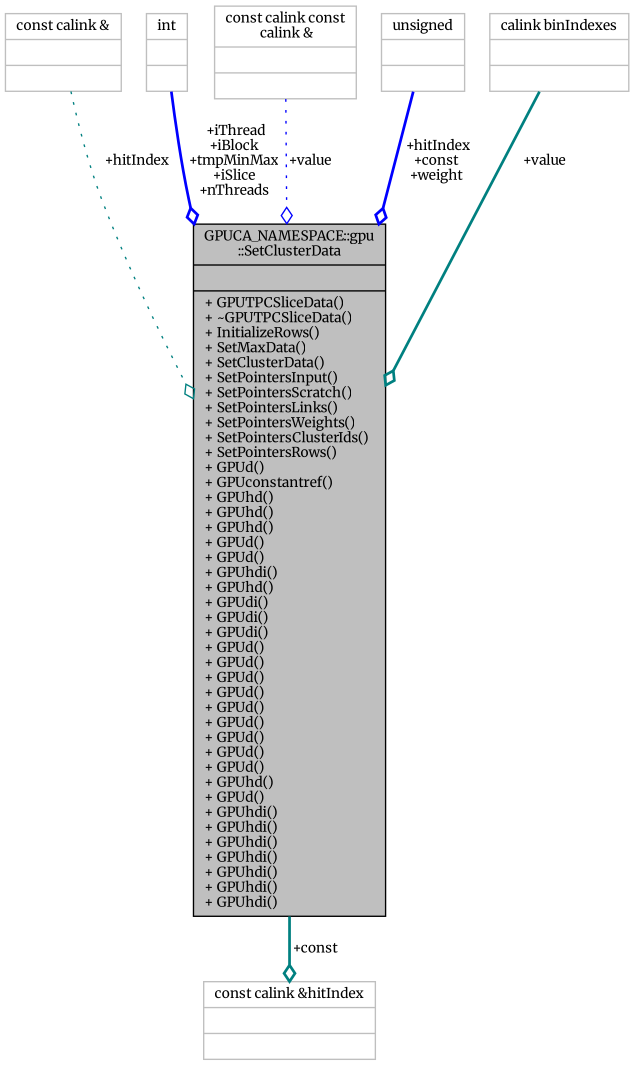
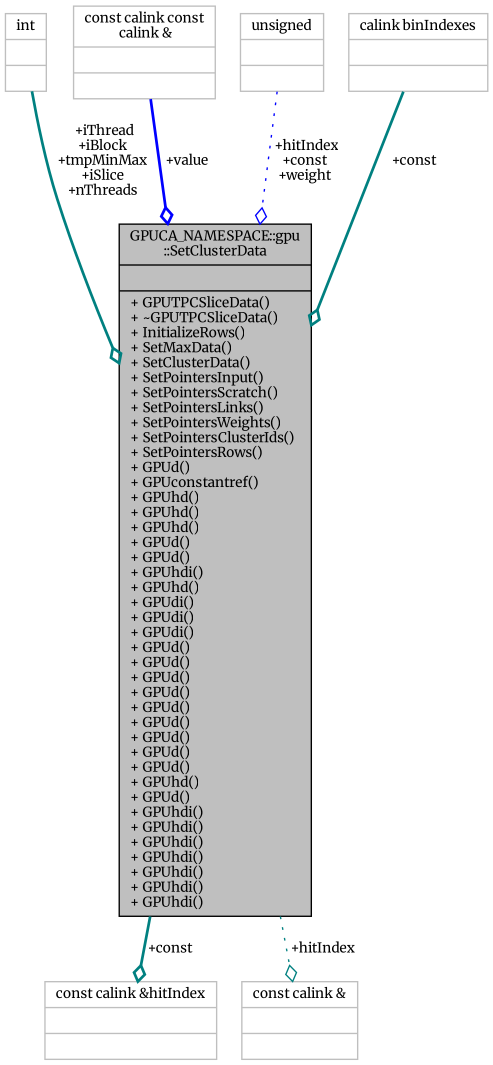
(180, 150) -> (65, 222)
(398, 150) -> (270, 150)
(286, 153) -> (158, 153)
(543, 161) -> (413, 161)
(119, 242) -> (285, 941)
